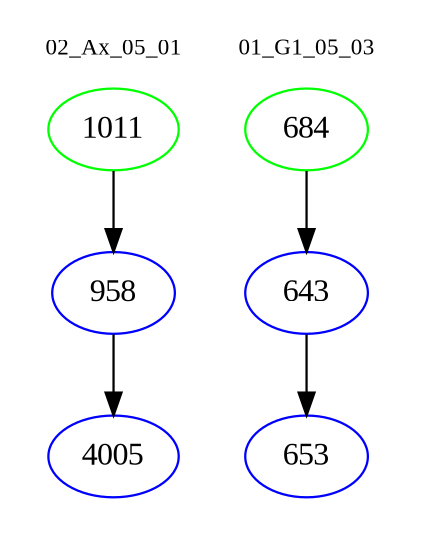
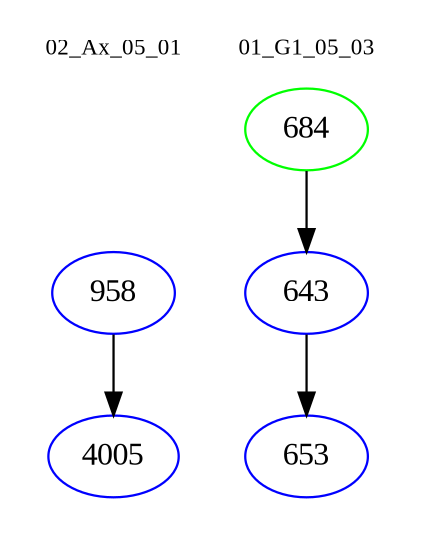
(114, 129) -> none
